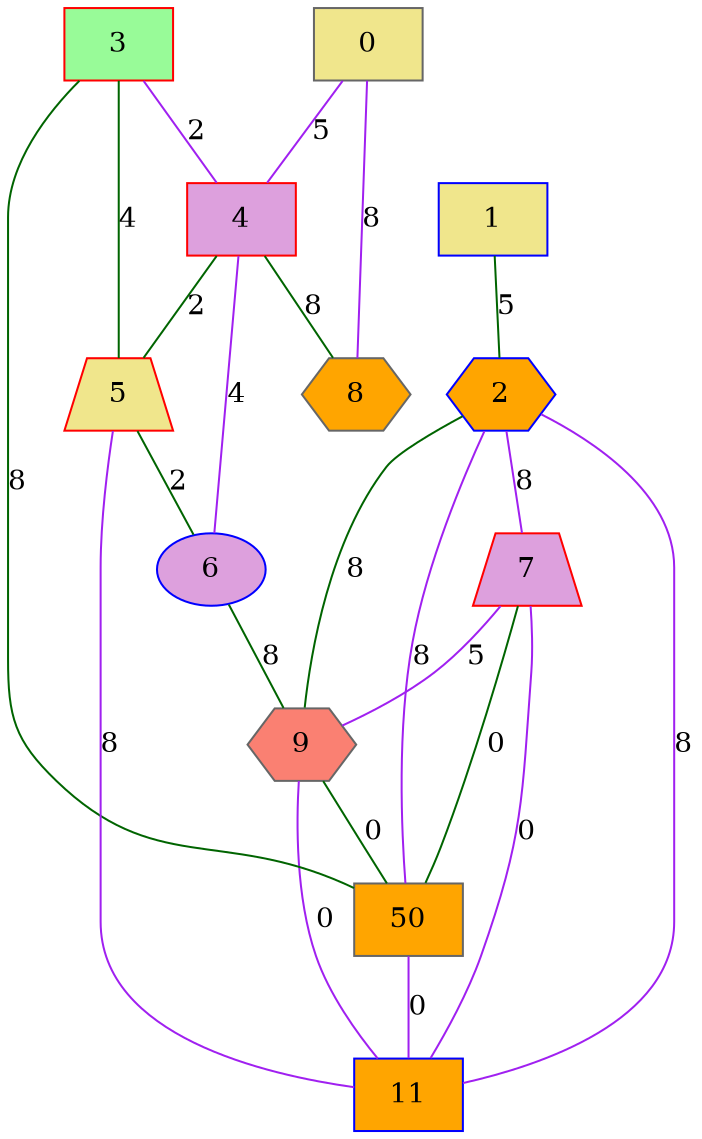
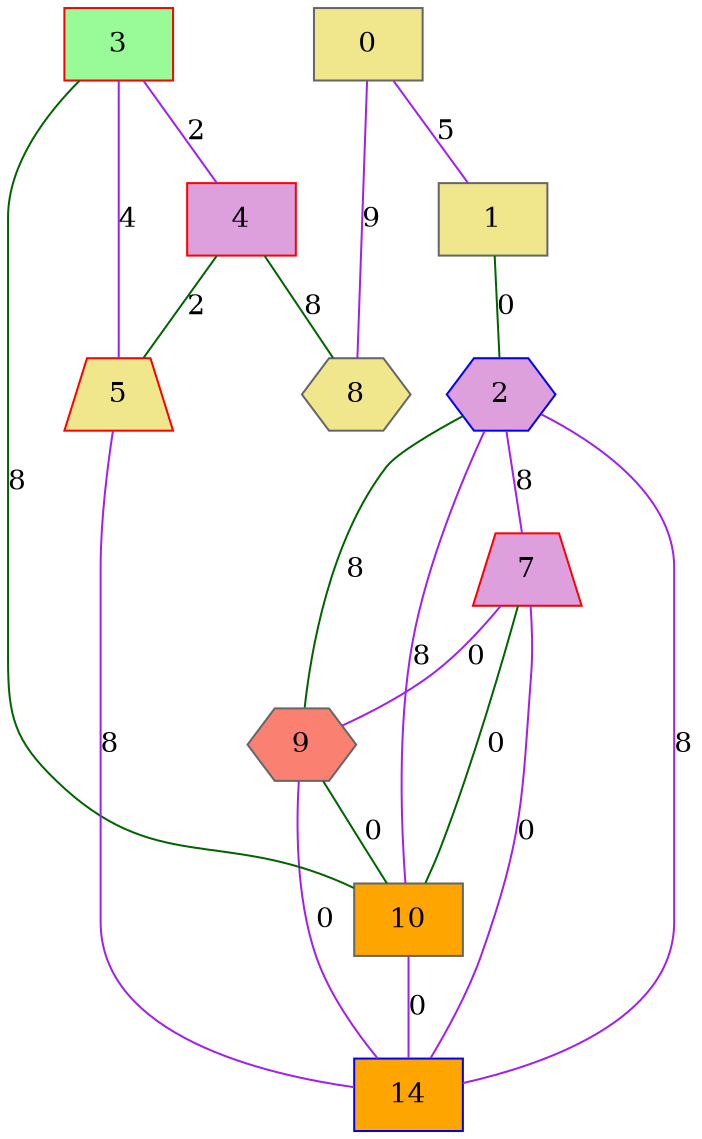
(305, 132) -> (431, 132)
(119, 219) -> (119, 219)
(372, 219) -> (372, 219)
(493, 219) -> (493, 219)
(507, 307) -> (507, 307)
(356, 394) -> (356, 394)
(501, 394) -> (501, 394)
(211, 570) -> none
(477, 657) -> (477, 657)
(409, 920) -> (409, 920)
(409, 1095) -> (409, 1095)
